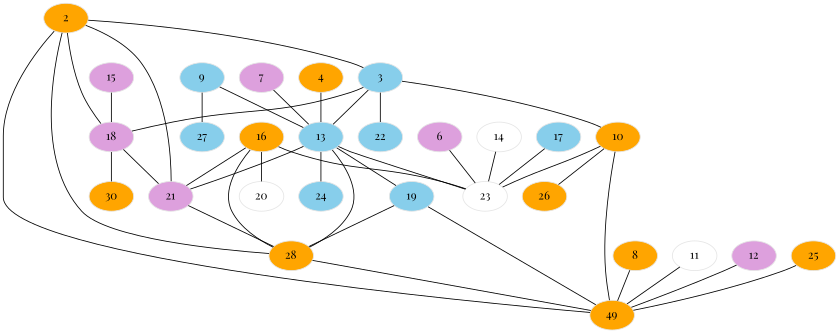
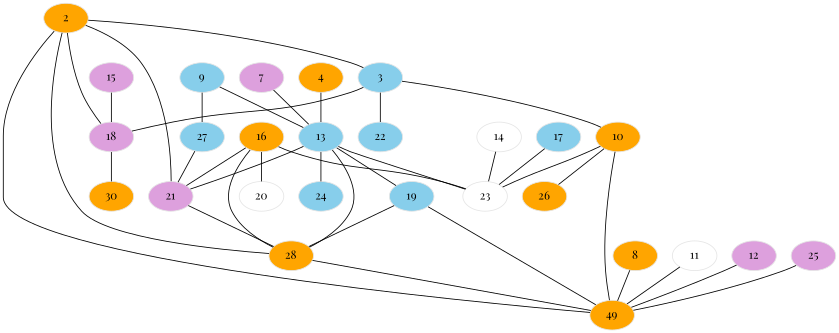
(351, 107) -> none
(440, 137) -> none
(141, 167) -> (186, 167)
(813, 256) -> (813, 256)
